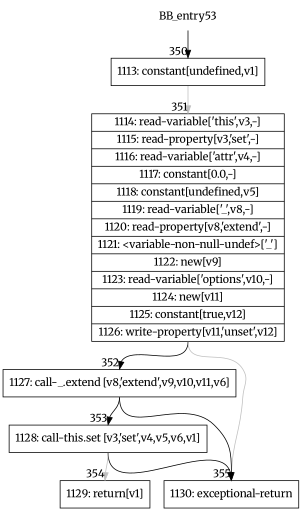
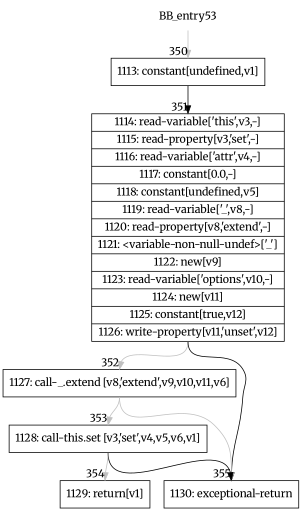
(188, 40) -> (188, 40)
(188, 96) -> (188, 96)
(158, 356) -> (158, 356)
(244, 388) -> (244, 388)
(116, 408) -> (116, 408)
(188, 414) -> (188, 414)
